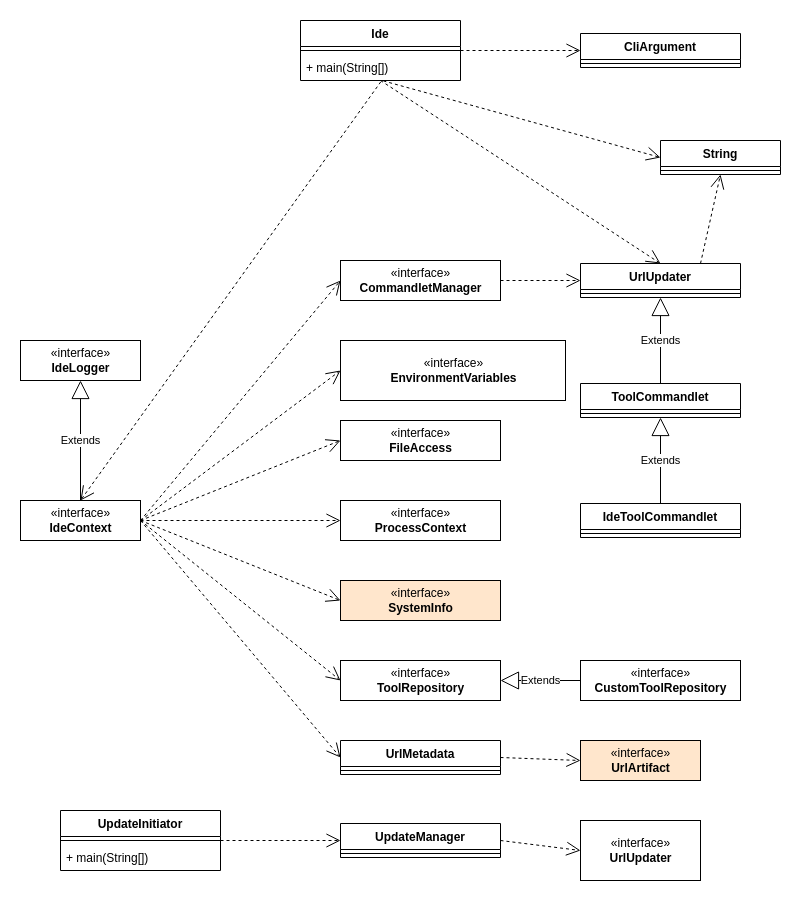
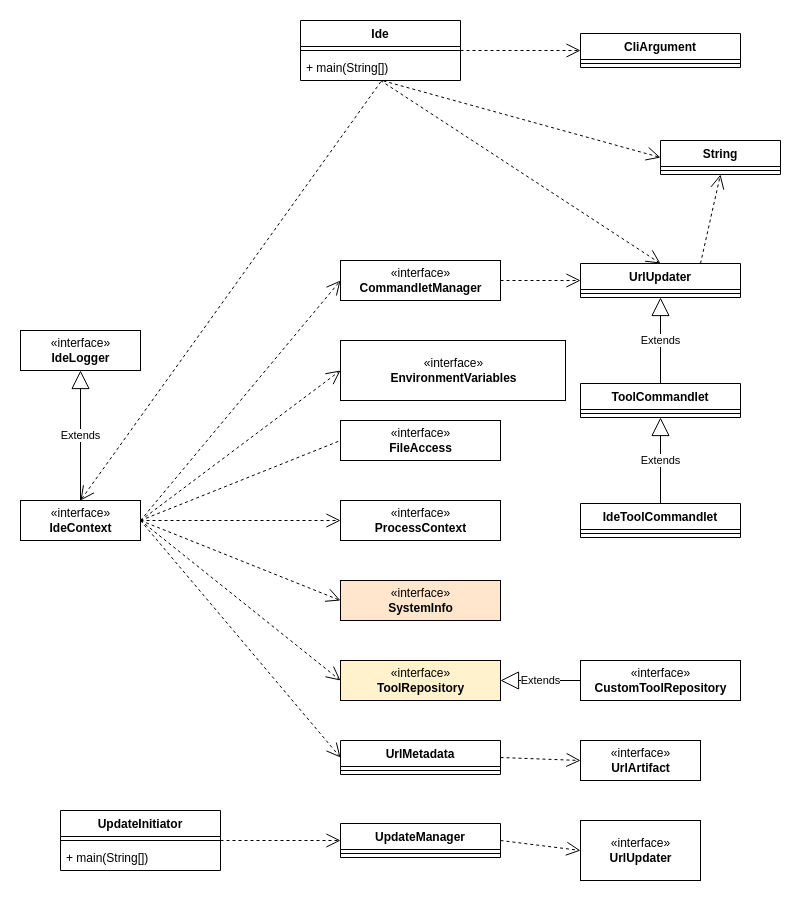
(81, 361) -> (81, 351)
(335, 443) -> (336, 442)
(421, 681) -> (421, 681)
(641, 761) -> (641, 761)
